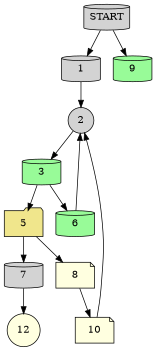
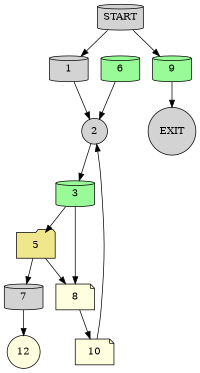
none -> (172, 131)
(56, 195) -> (75, 242)
